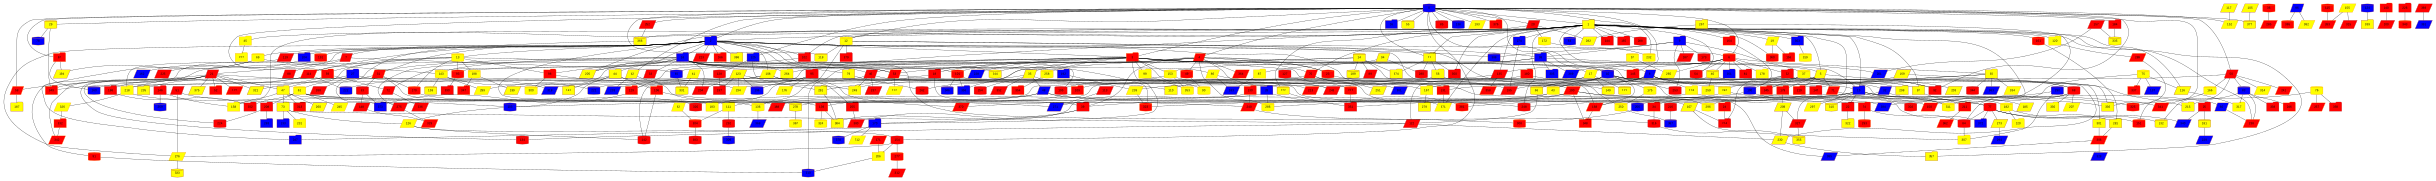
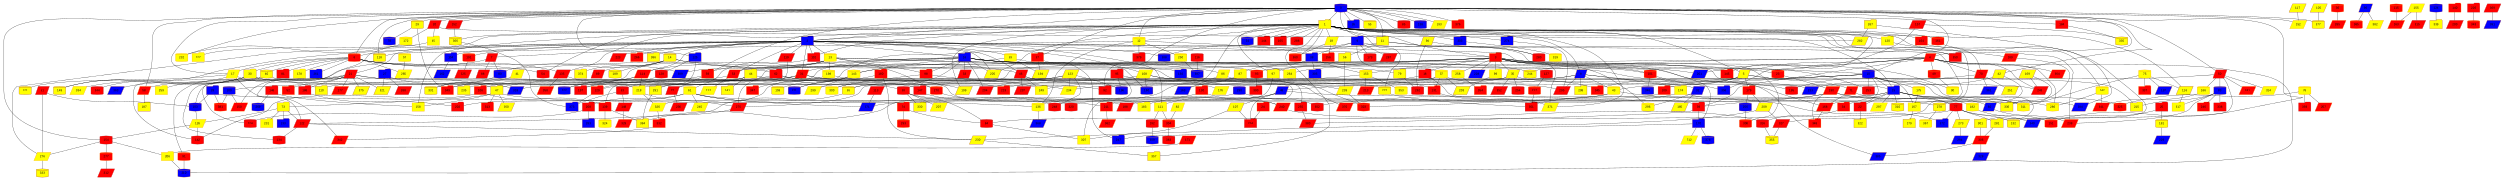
(1413, 66) -> (1033, 51)
(1166, 82) -> (1480, 82)
(1635, 99) -> (1916, 100)
(2018, 124) -> none
